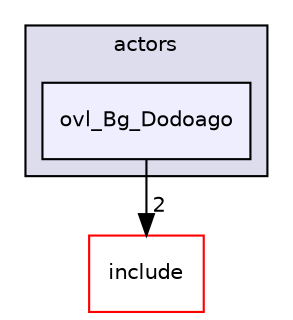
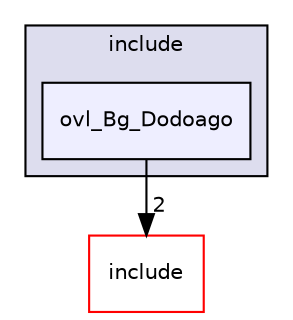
(146, 46) -> (146, 46)
